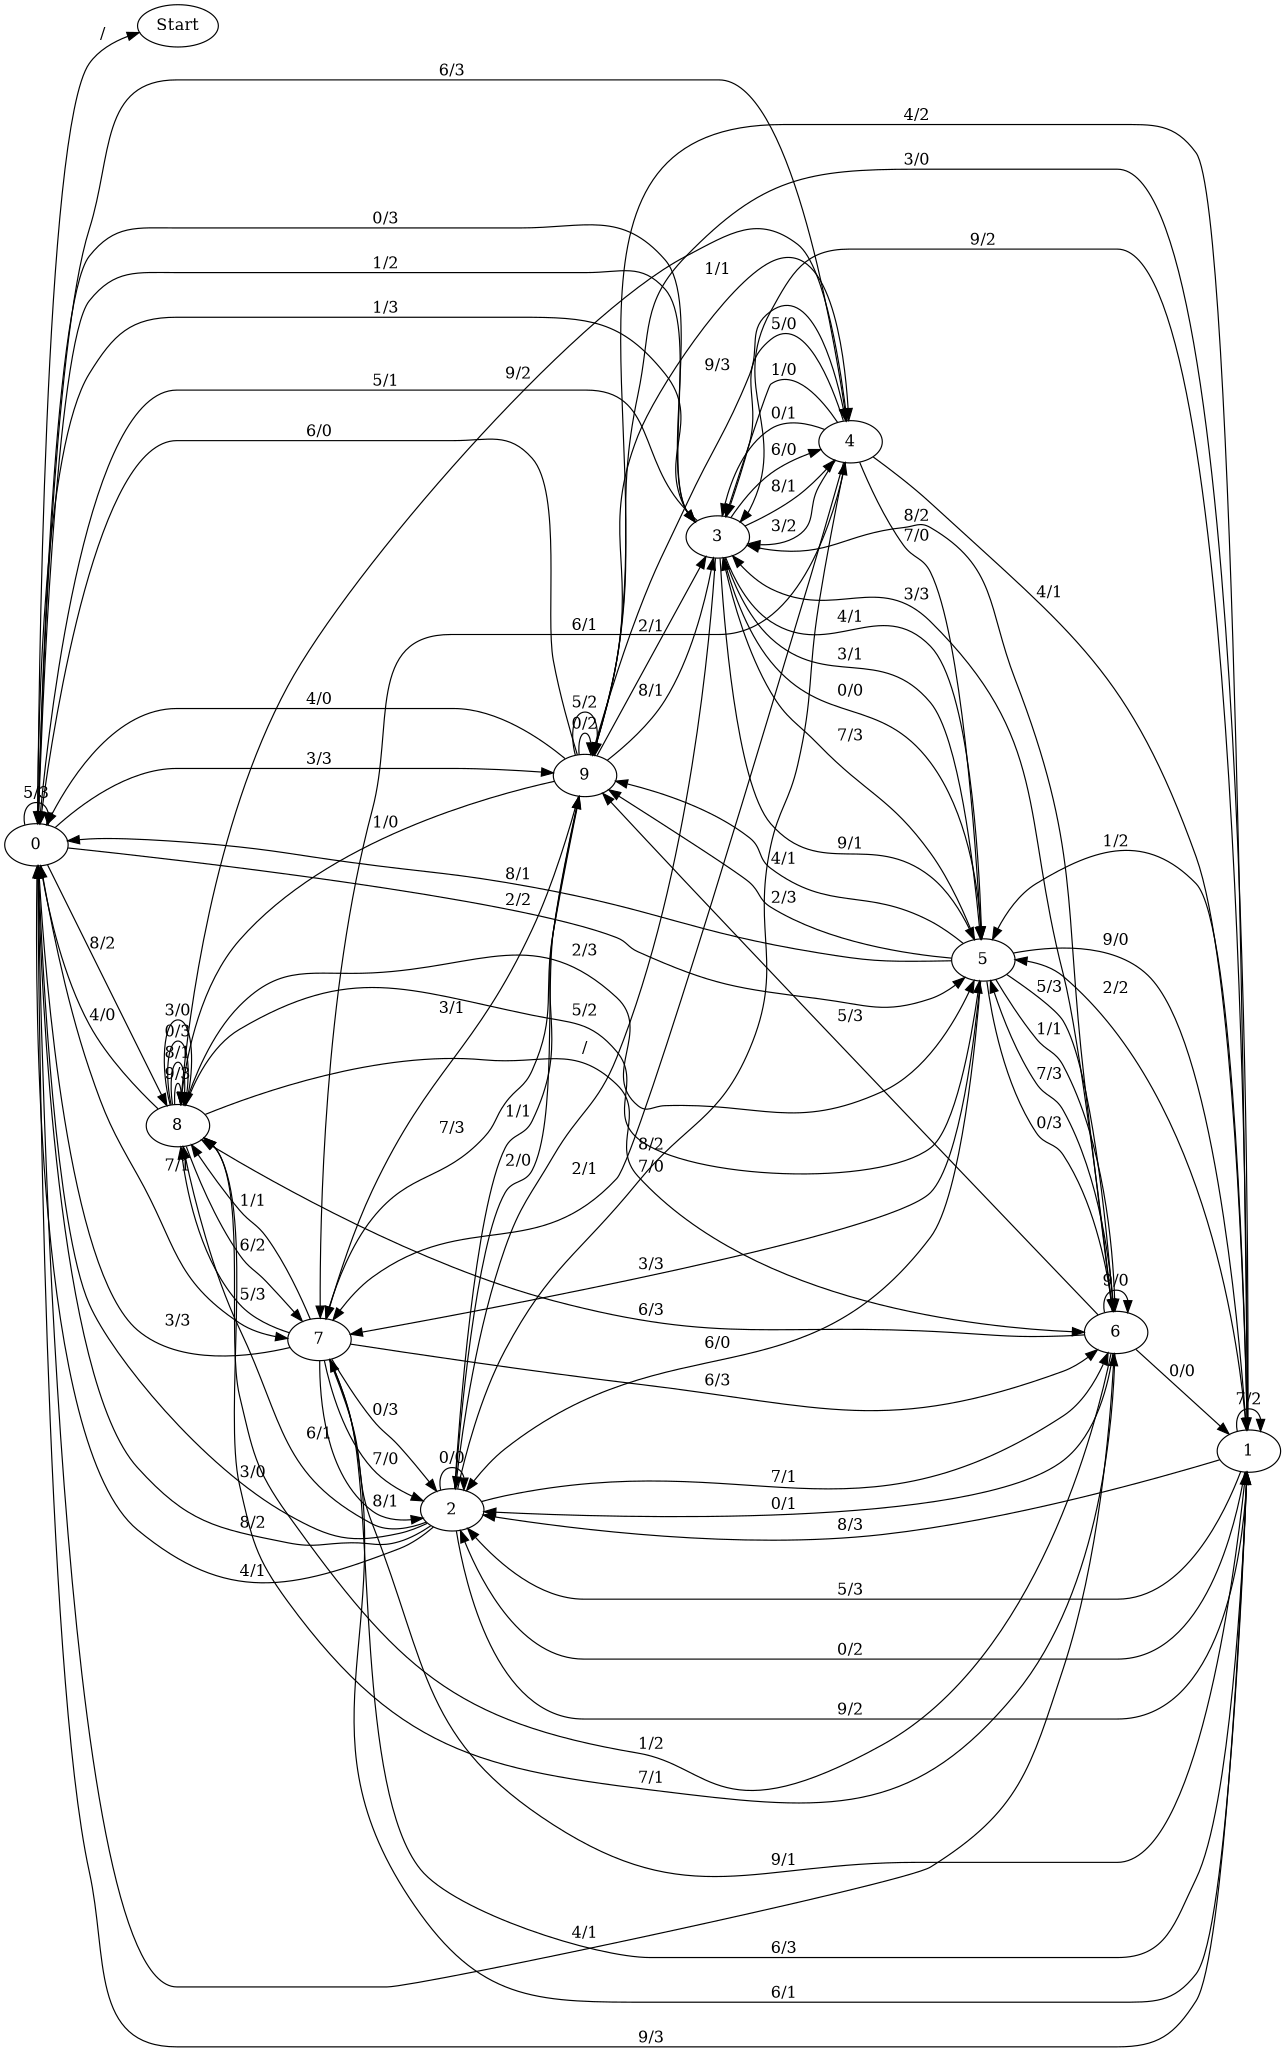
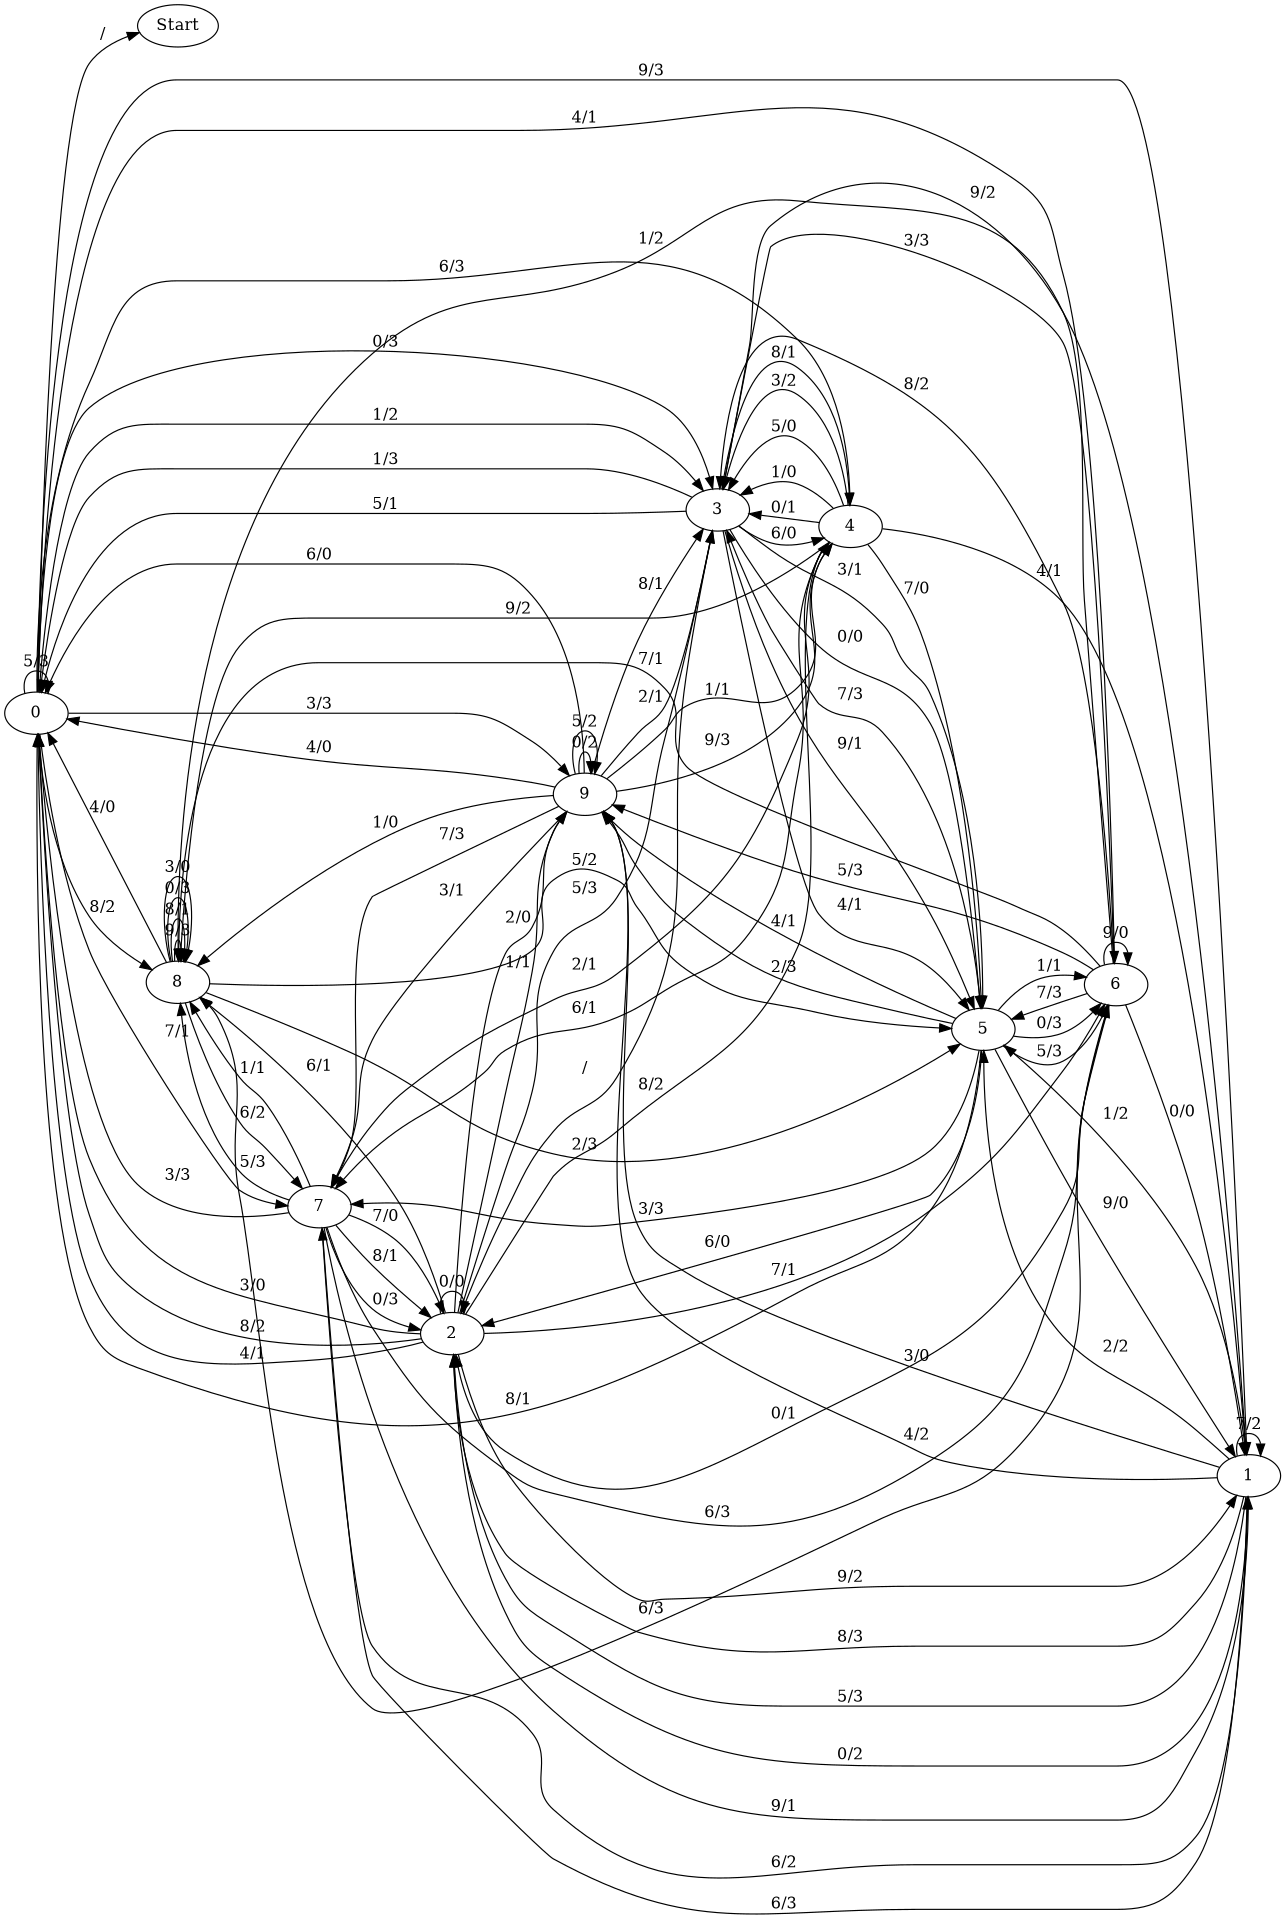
(519, 912) -> none
none -> (581, 926)
(656, 1192) -> none
(784, 1993) -> (784, 1863)
